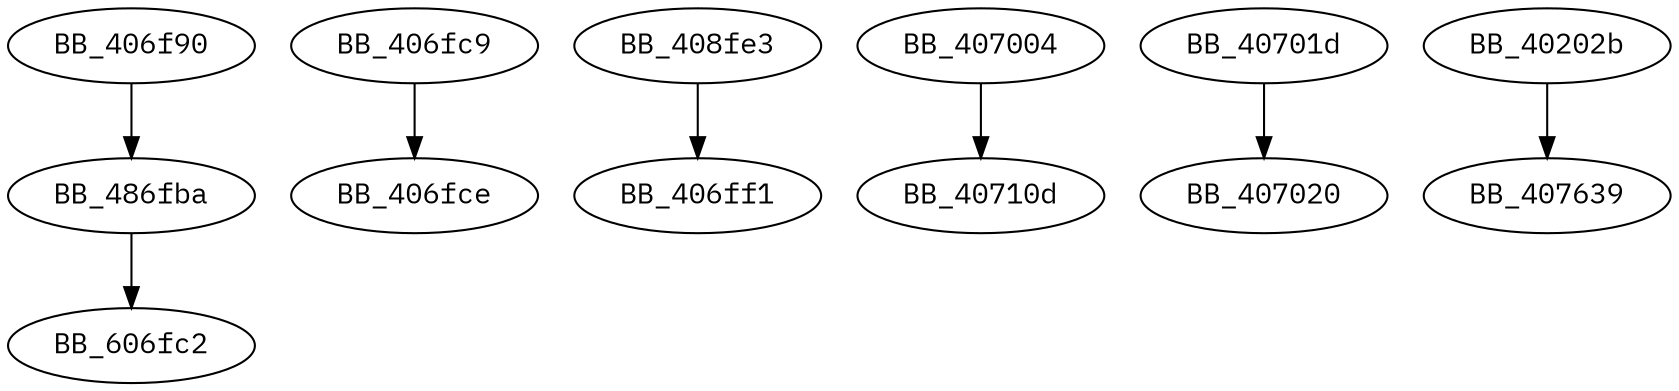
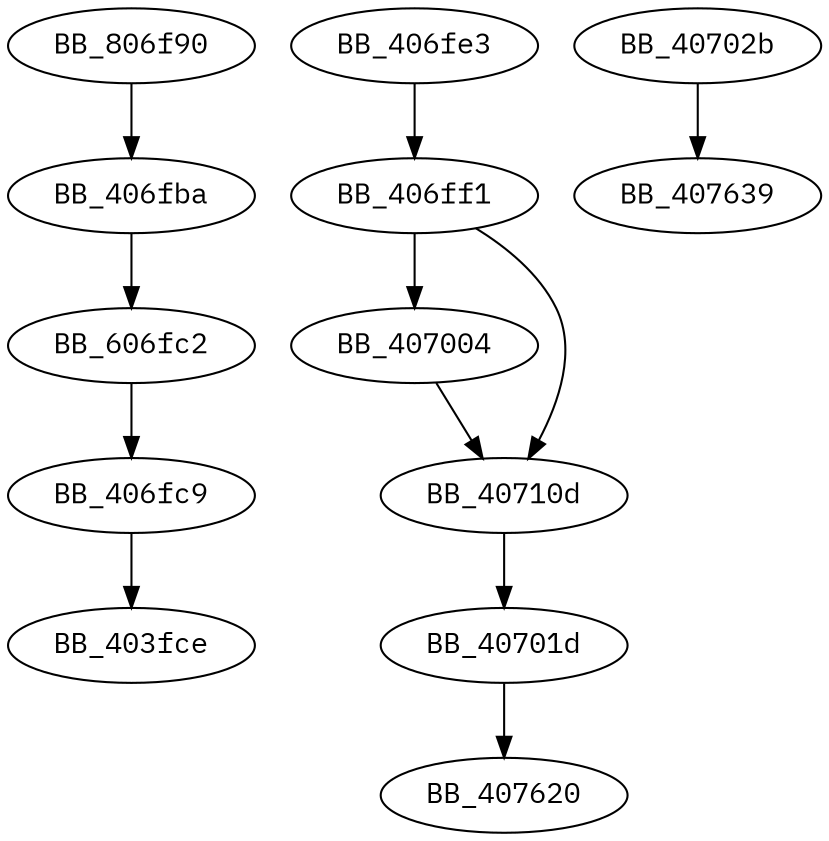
(131, 46) -> (131, 46)
(698, 46) -> (415, 46)
(1547, 46) -> (698, 46)
(131, 196) -> (131, 196)
(415, 196) -> (131, 645)
(1264, 196) -> (504, 795)
none -> (415, 260)
none -> (560, 319)
none -> (131, 410)
none -> (504, 560)
